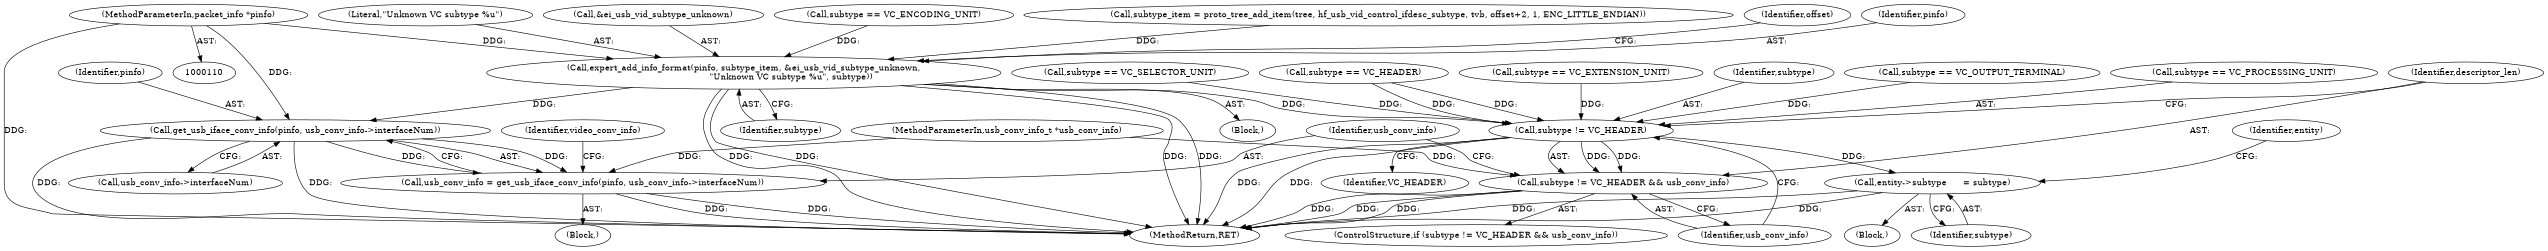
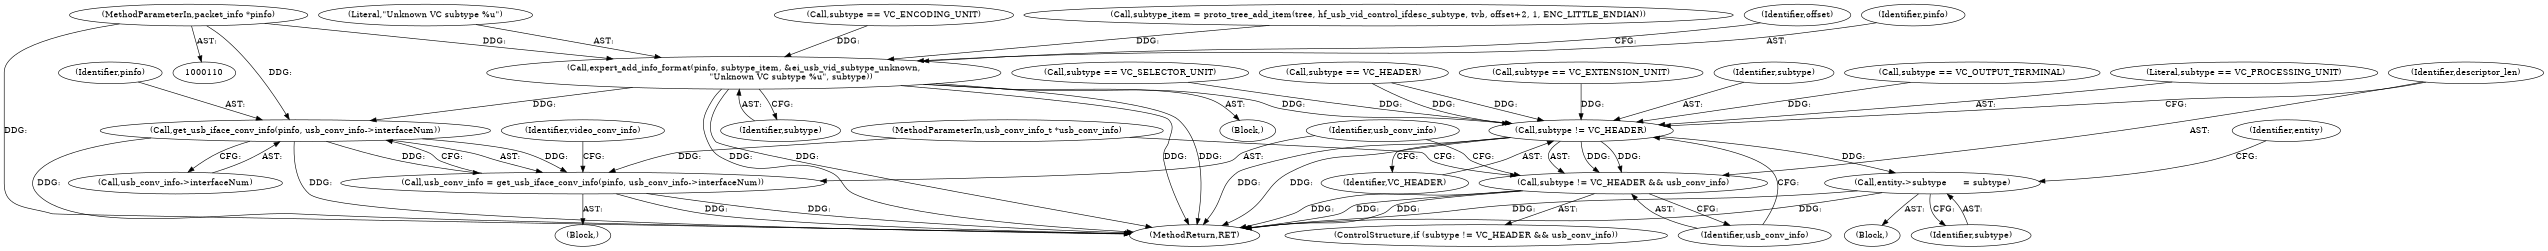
(653, 15) -> none
(2244, 73) -> (2244, 73)
(1446, 157) -> (1446, 157)
none -> (1496, 162)
